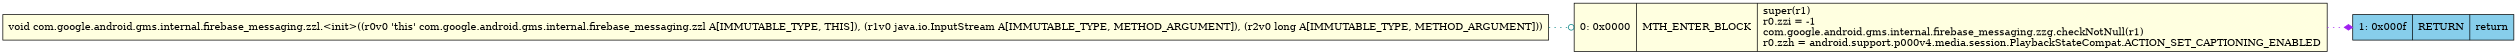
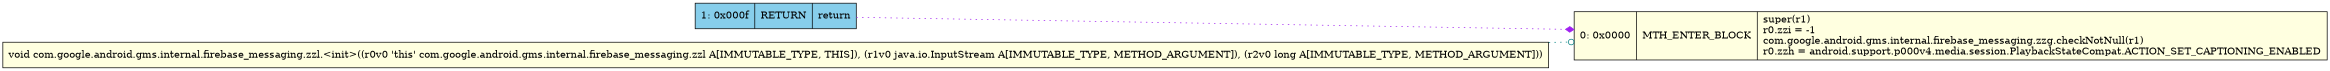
(2336, 27) -> (1211, 23)
